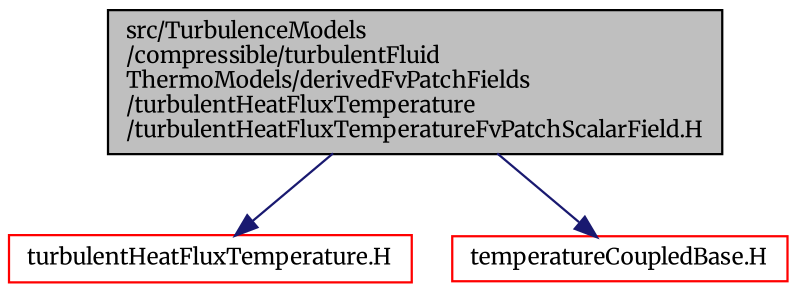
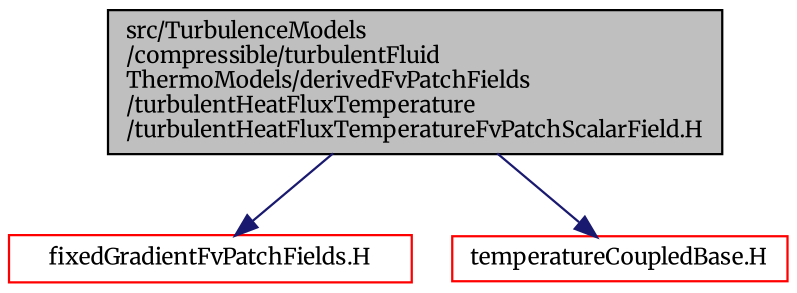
(210, 259) -> (210, 259)
